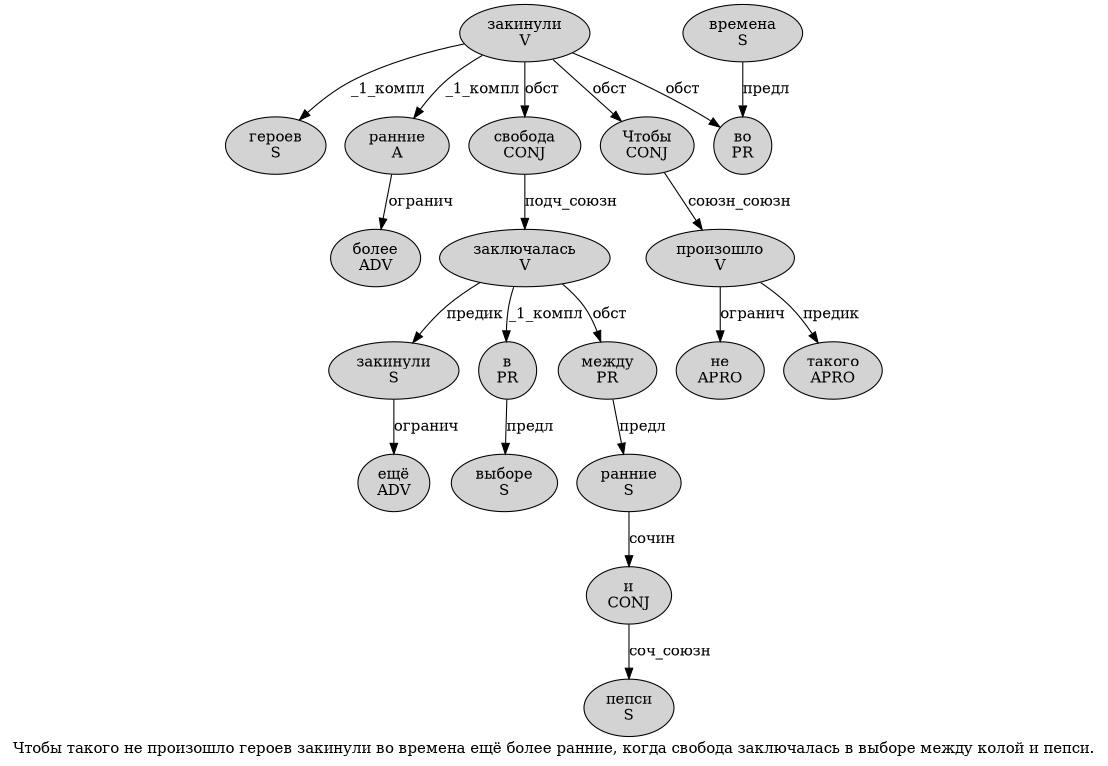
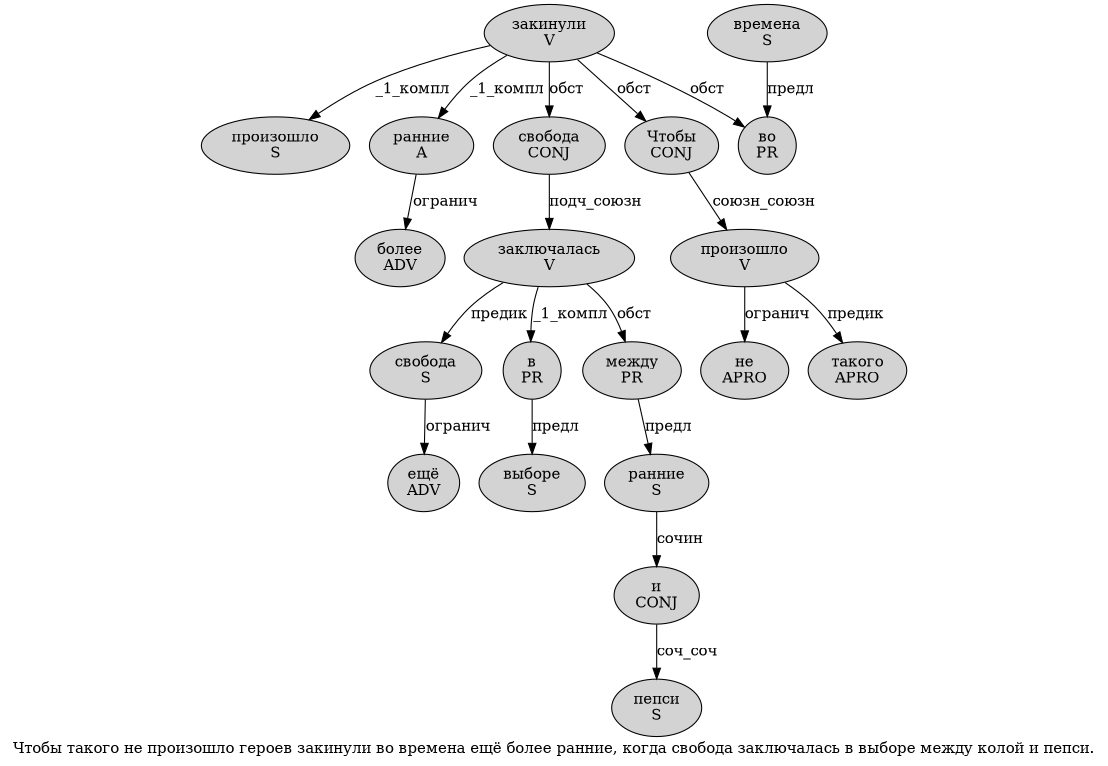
(276, 146) -> (276, 146)
(394, 370) -> (426, 370)
(670, 652) -> (687, 652)
